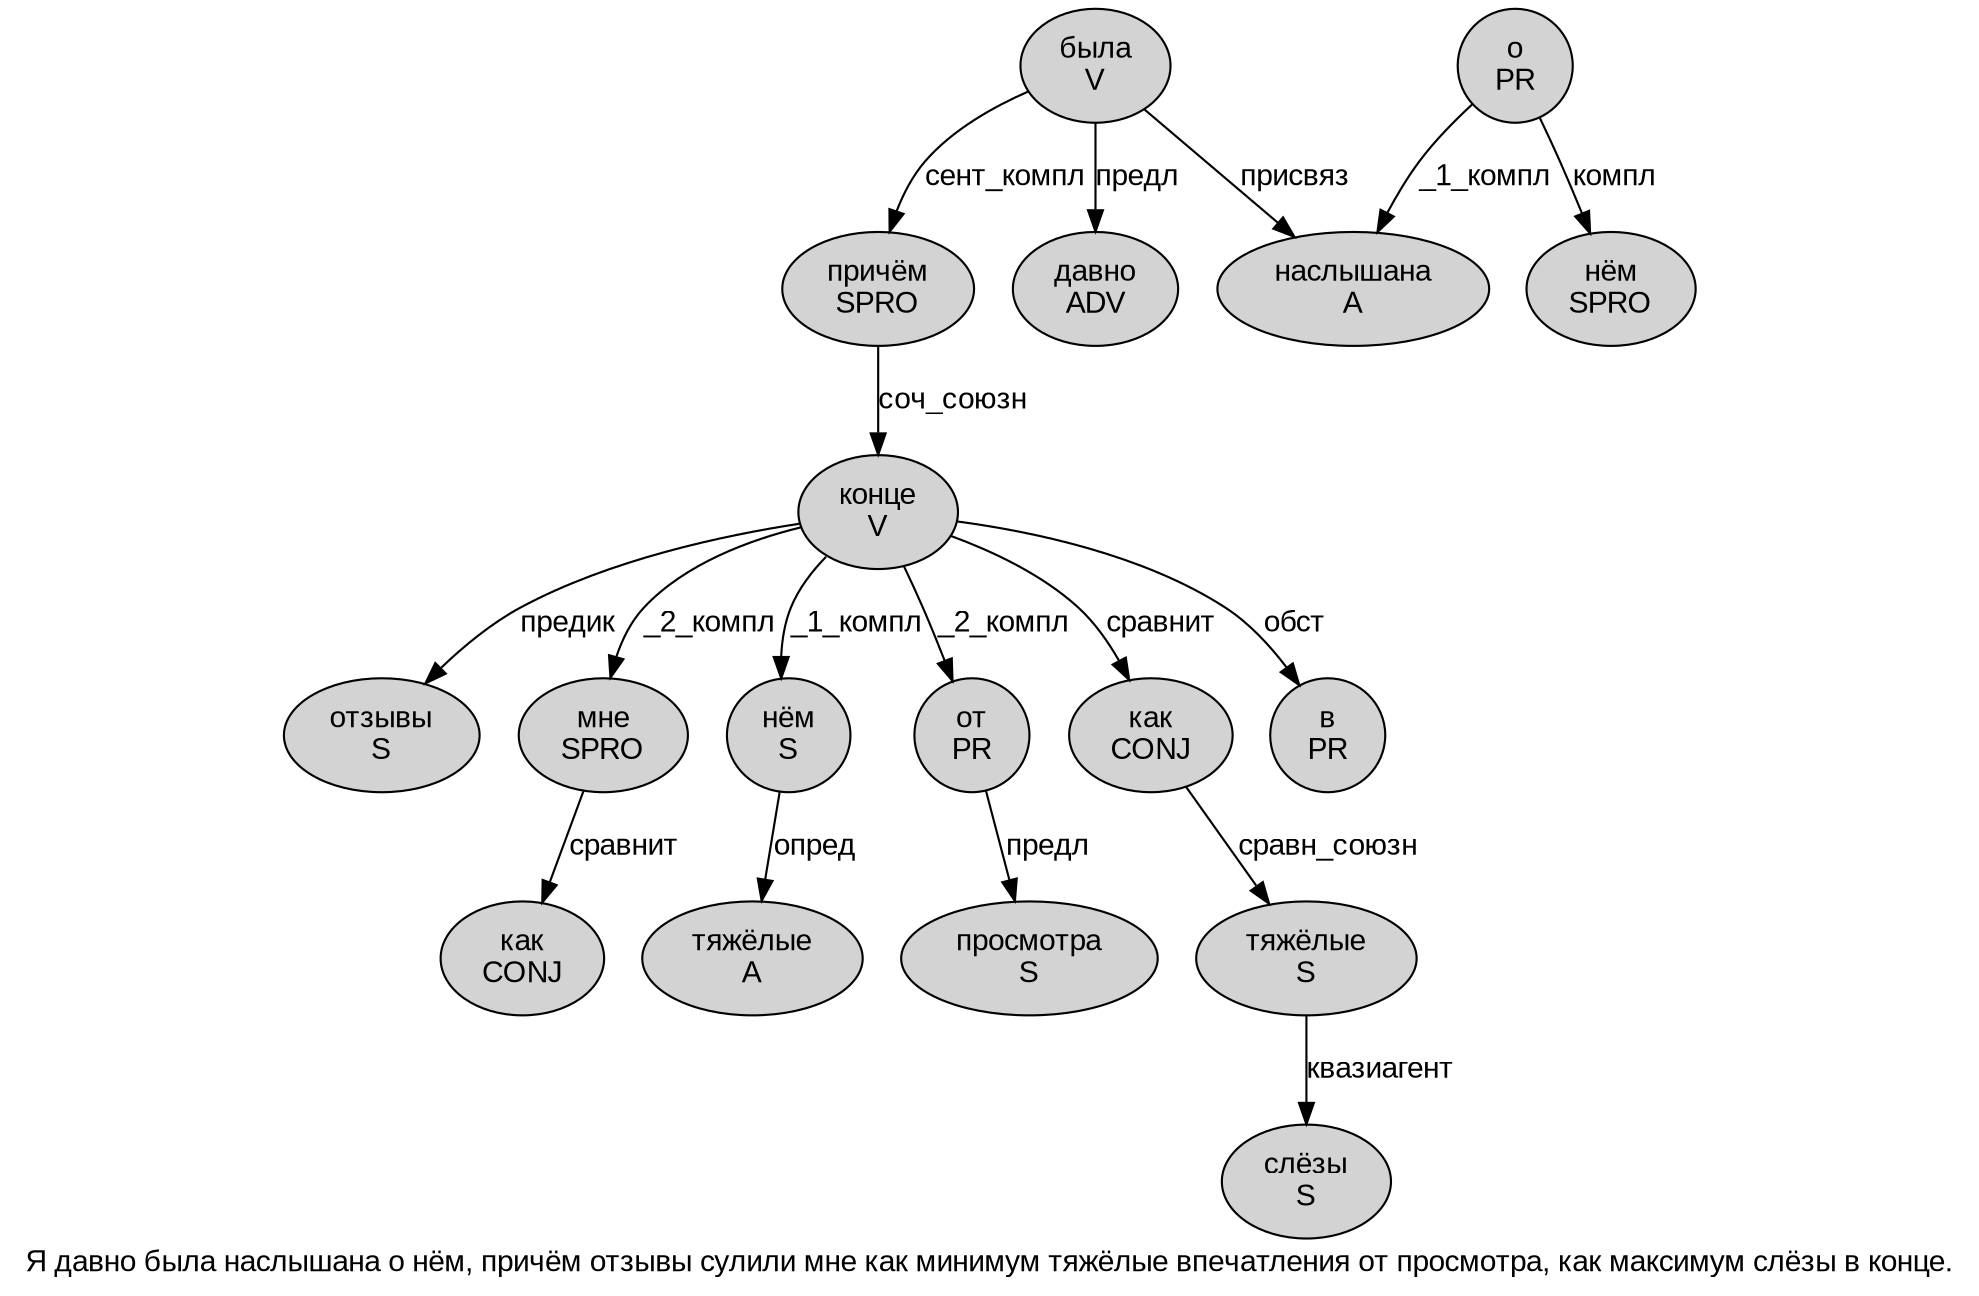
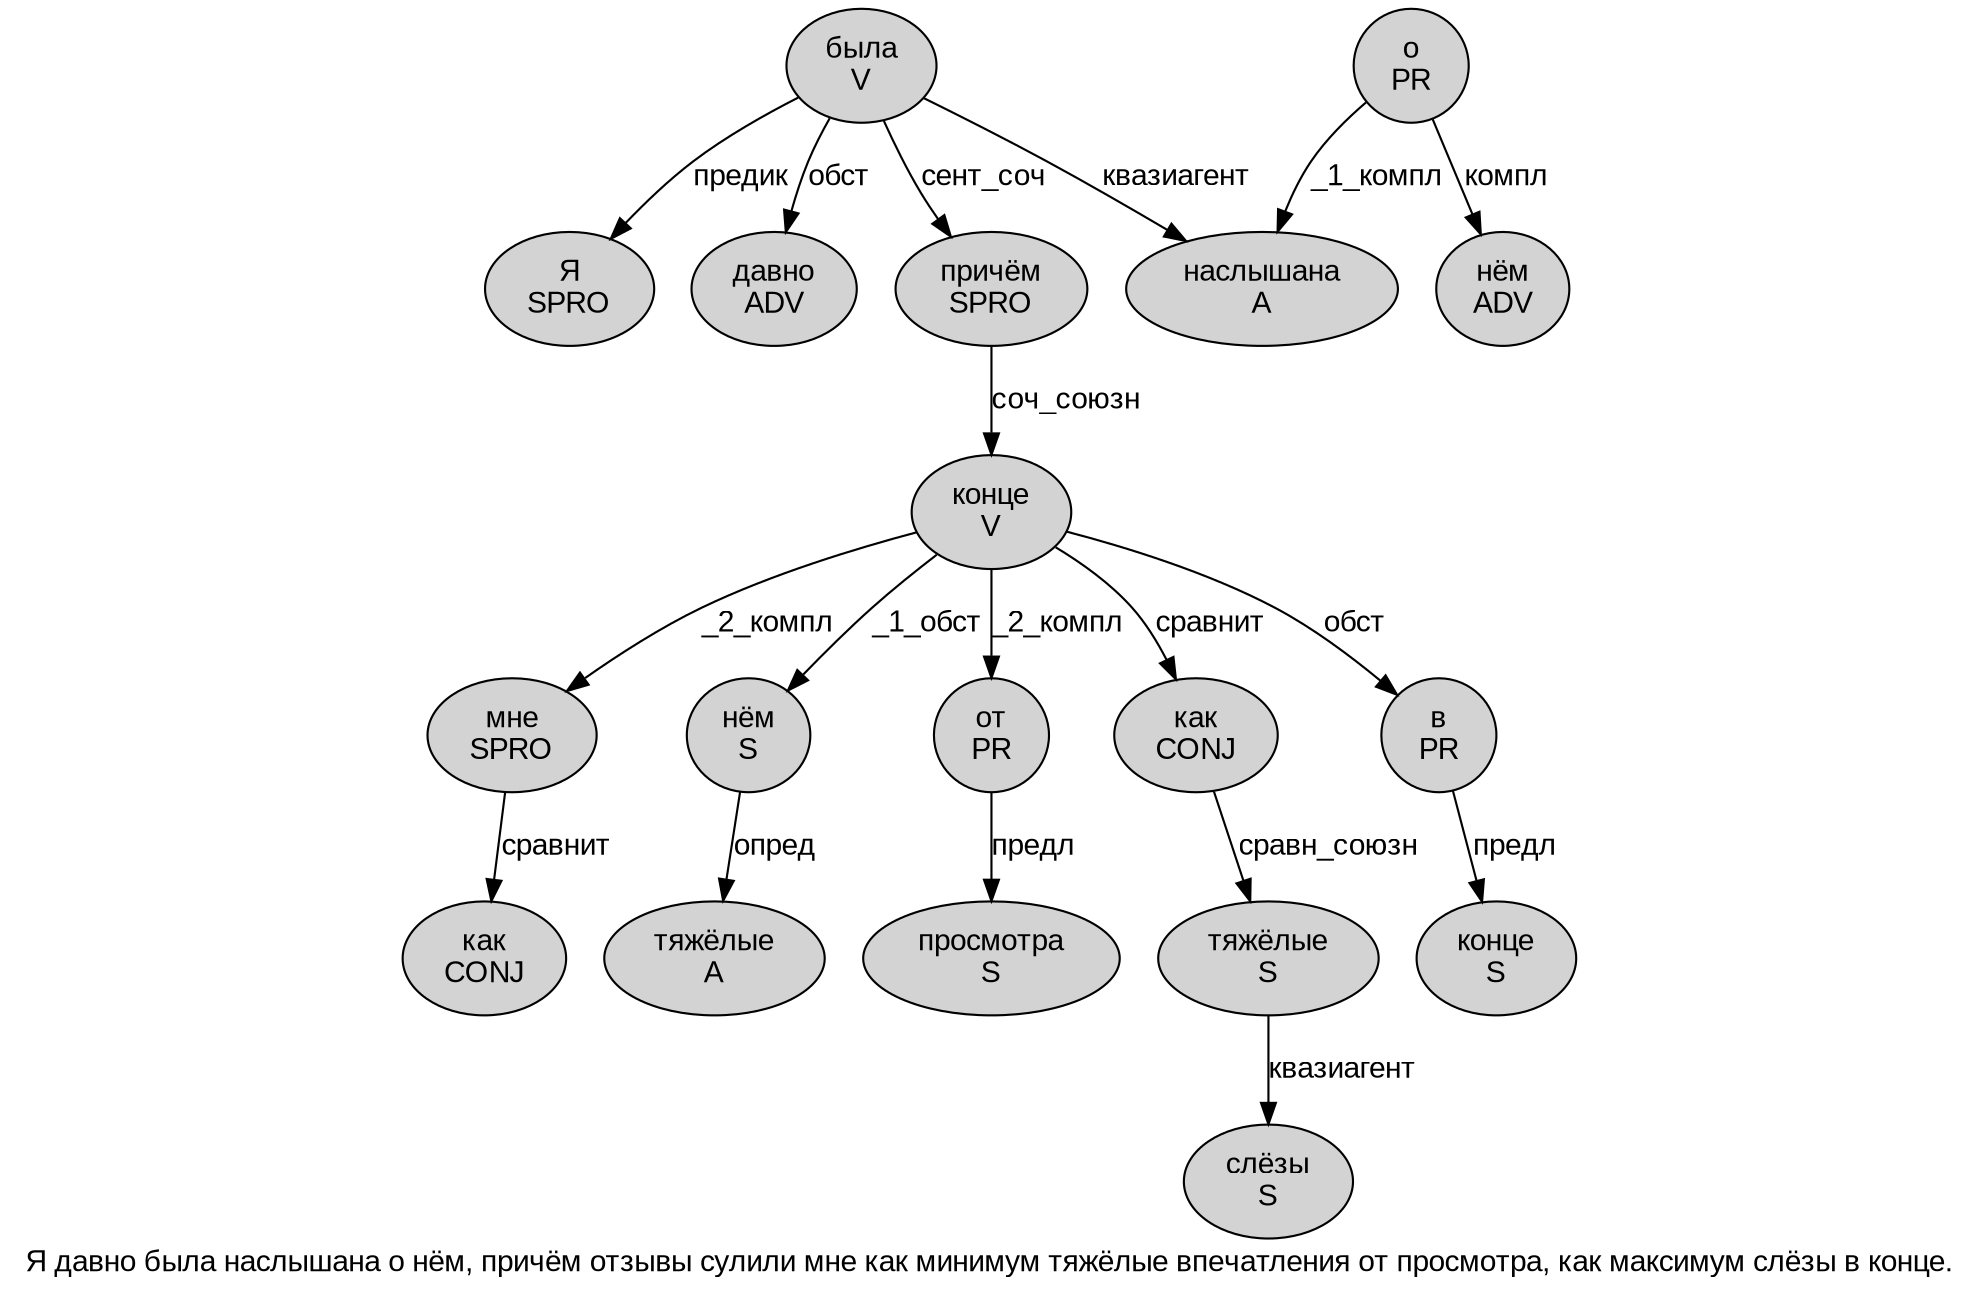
(1006, 177) -> (984, 177)
(1138, 177) -> (839, 177)
(1296, 177) -> (1177, 177)
none -> (570, 289)
(1611, 289) -> (1503, 289)
(857, 624) -> (928, 624)
(382, 735) -> none
none -> (1496, 958)
